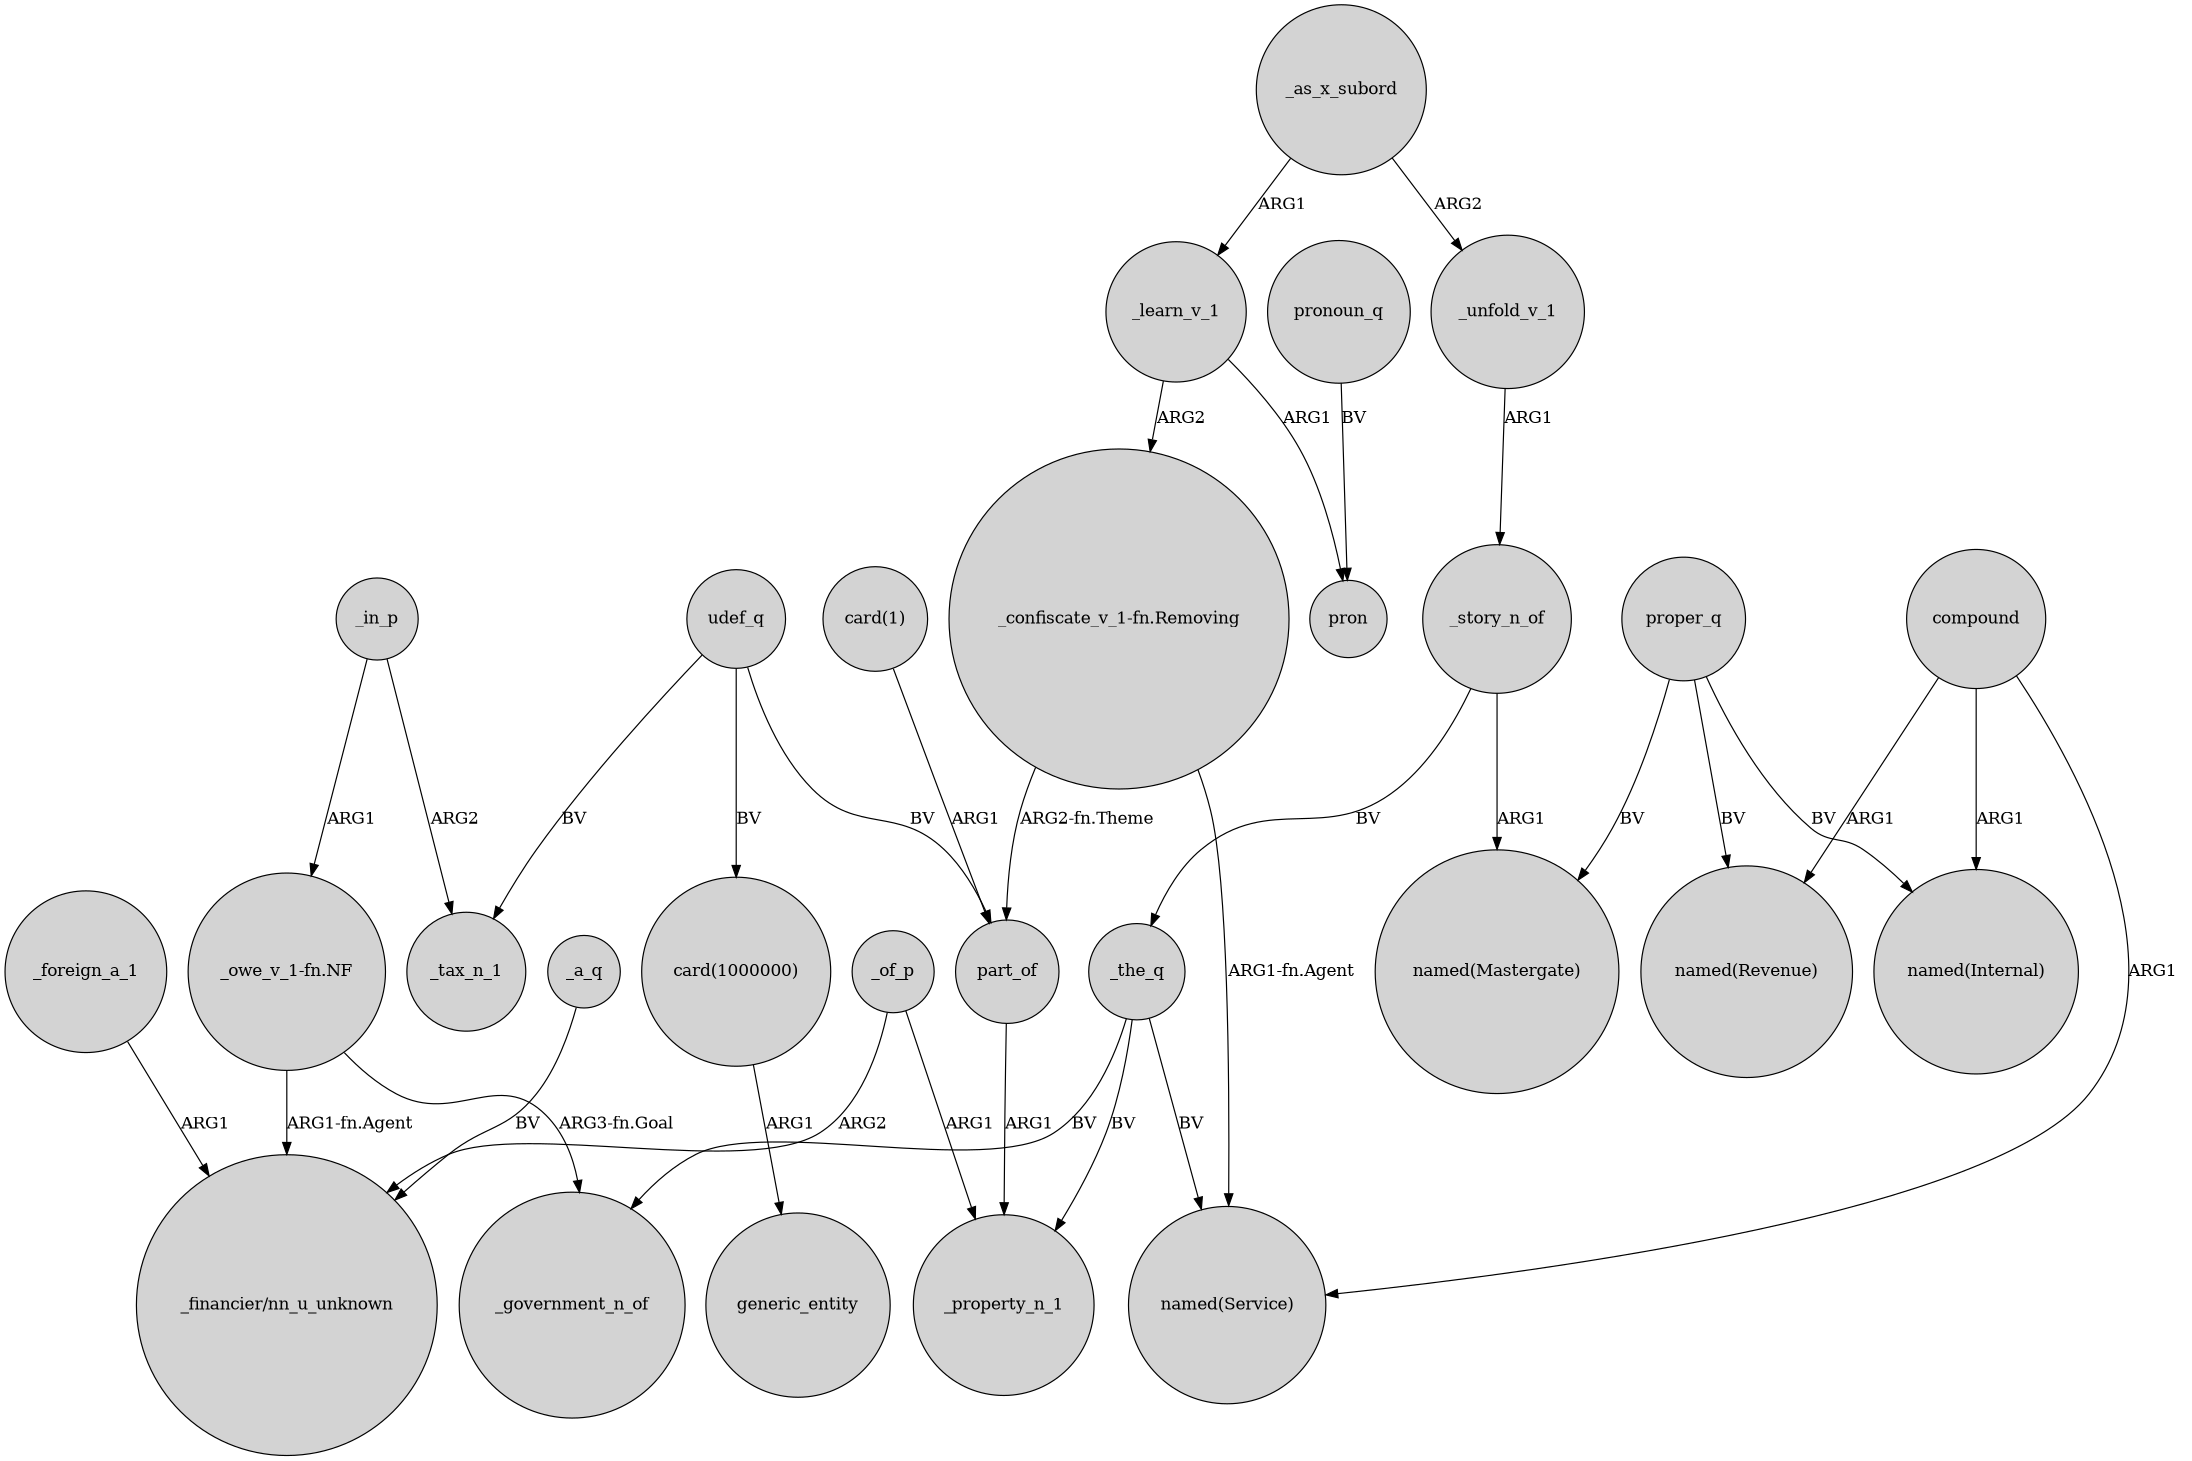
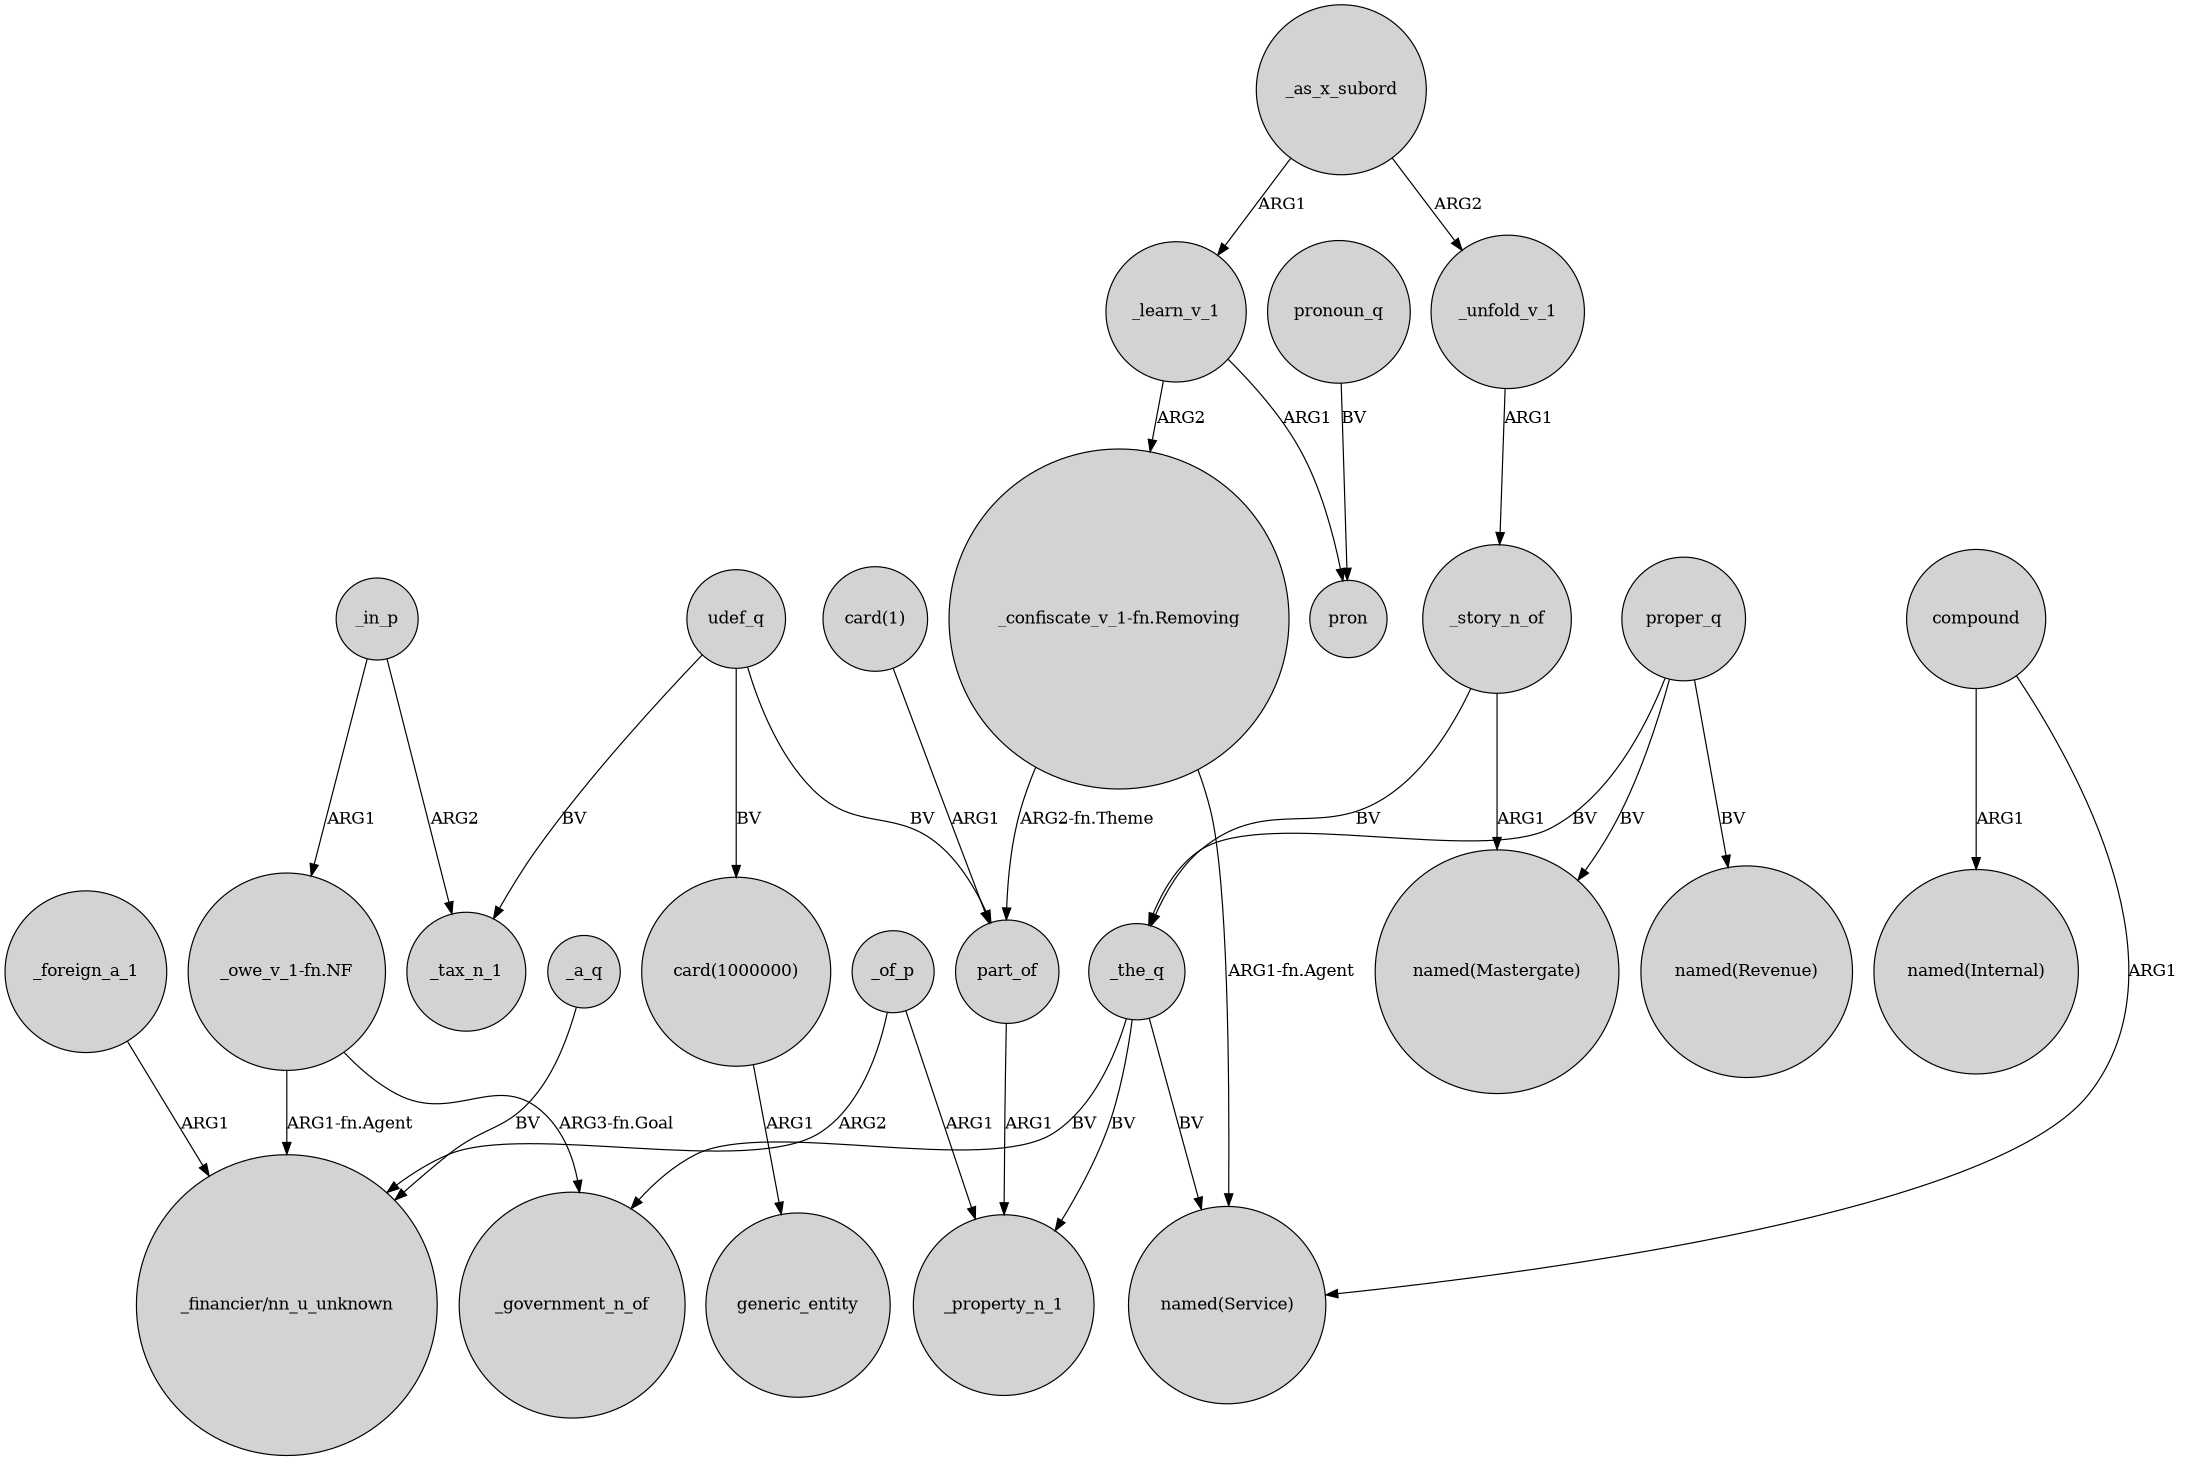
(1875, 775) -> none
(1784, 802) -> (1431, 840)
